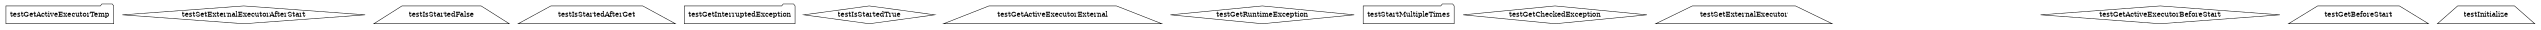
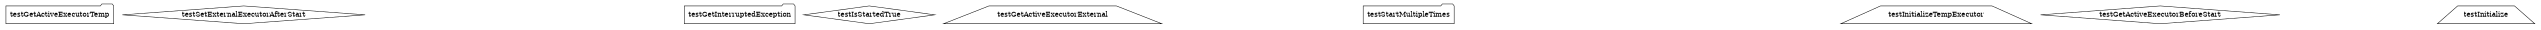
(442, 15) -> none
(597, 15) -> none
(1262, 15) -> none
(1555, 15) -> none
(1744, 15) -> none
none -> (1936, 15)
(2358, 15) -> none
